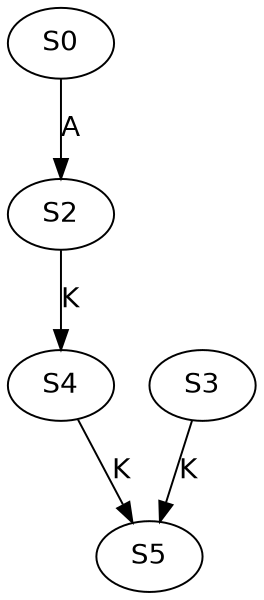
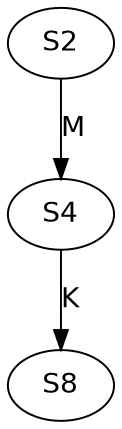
(61, 43) -> none
(71, 300) -> (74, 129)
(203, 385) -> none
(149, 557) -> (61, 385)
